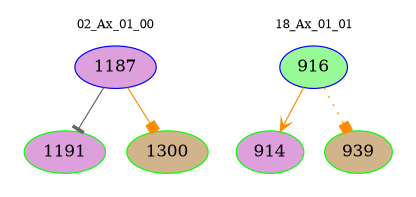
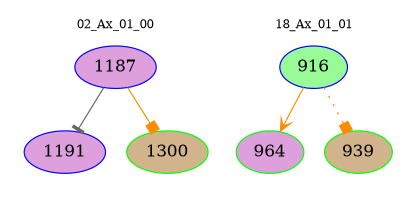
(65, 152) -> (65, 152)
(270, 152) -> (270, 152)
